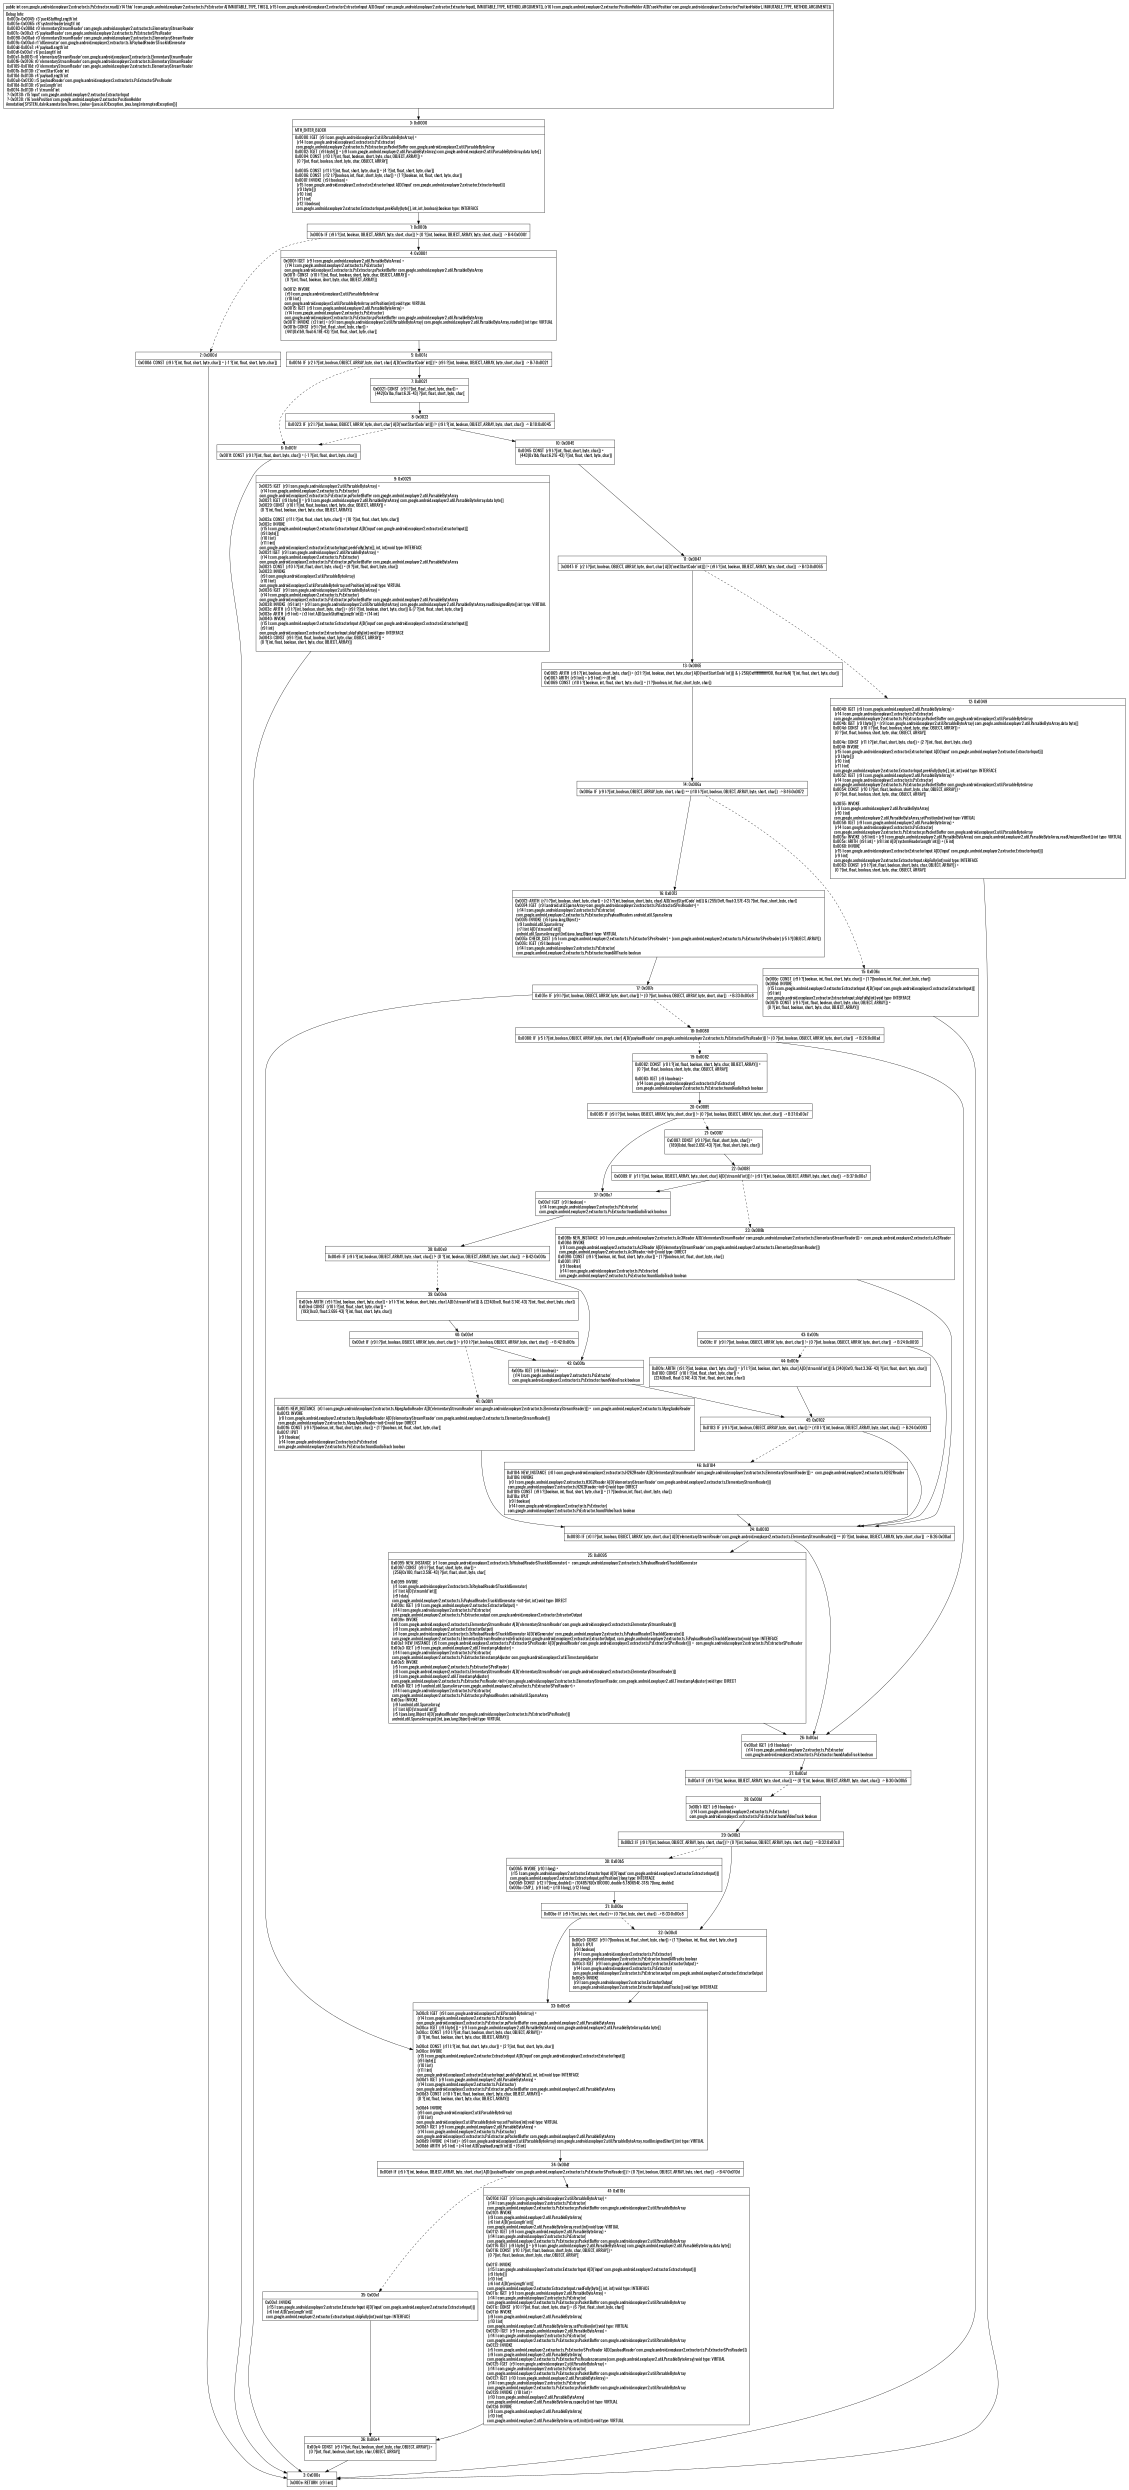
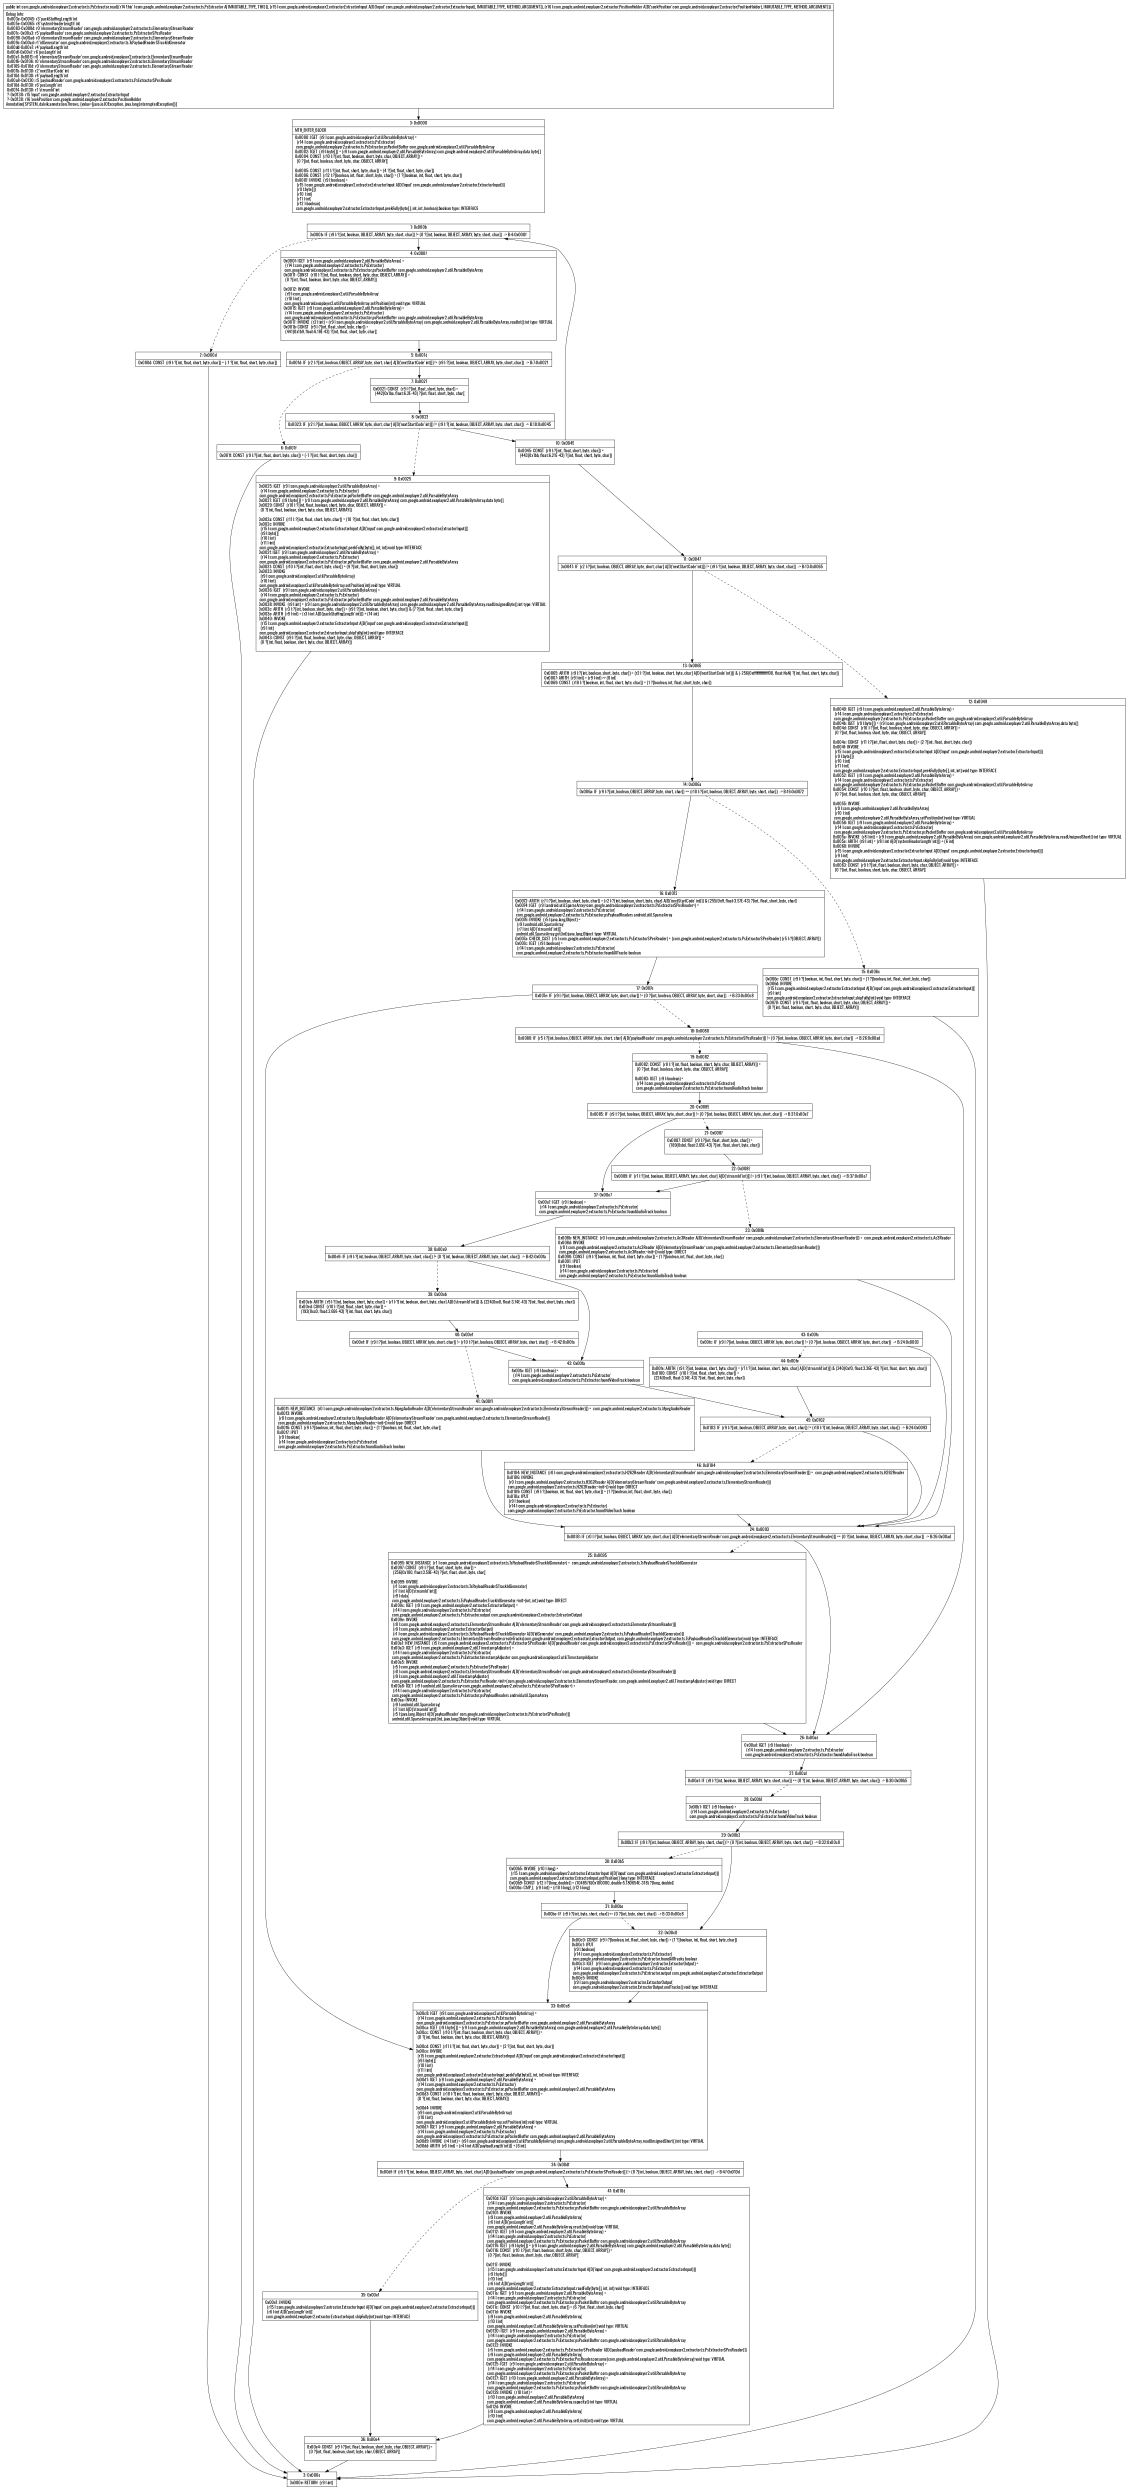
(419, 217) -> (571, 317)
(356, 436) -> (417, 451)
(847, 804) -> (847, 804)
(741, 1546) -> (741, 1546)
(500, 2407) -> (500, 2407)
